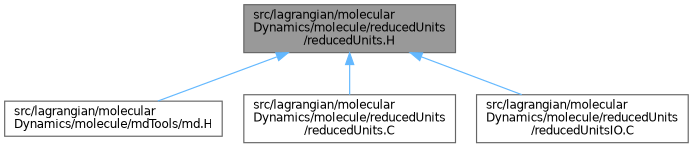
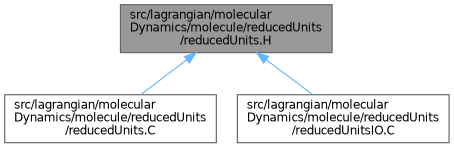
(113, 119) -> none
